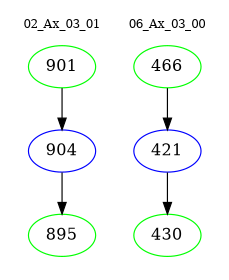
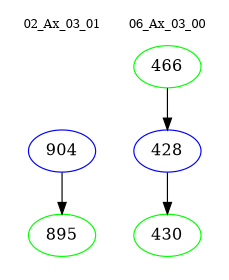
(62, 67) -> none
(167, 151) -> (167, 151)
